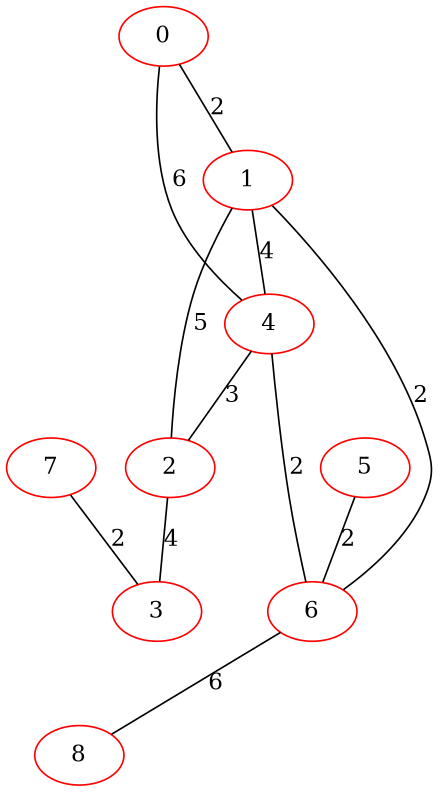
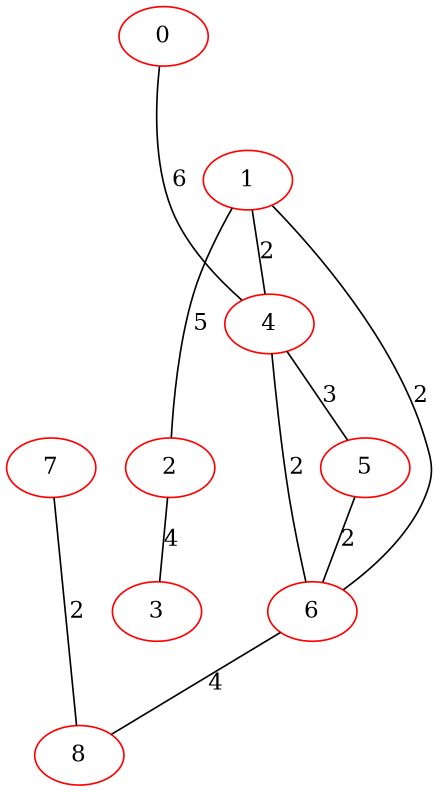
(206, 108) -> none
(268, 252) -> (268, 252)
(220, 396) -> (317, 396)
(104, 540) -> (65, 612)
(217, 683) -> (217, 683)
